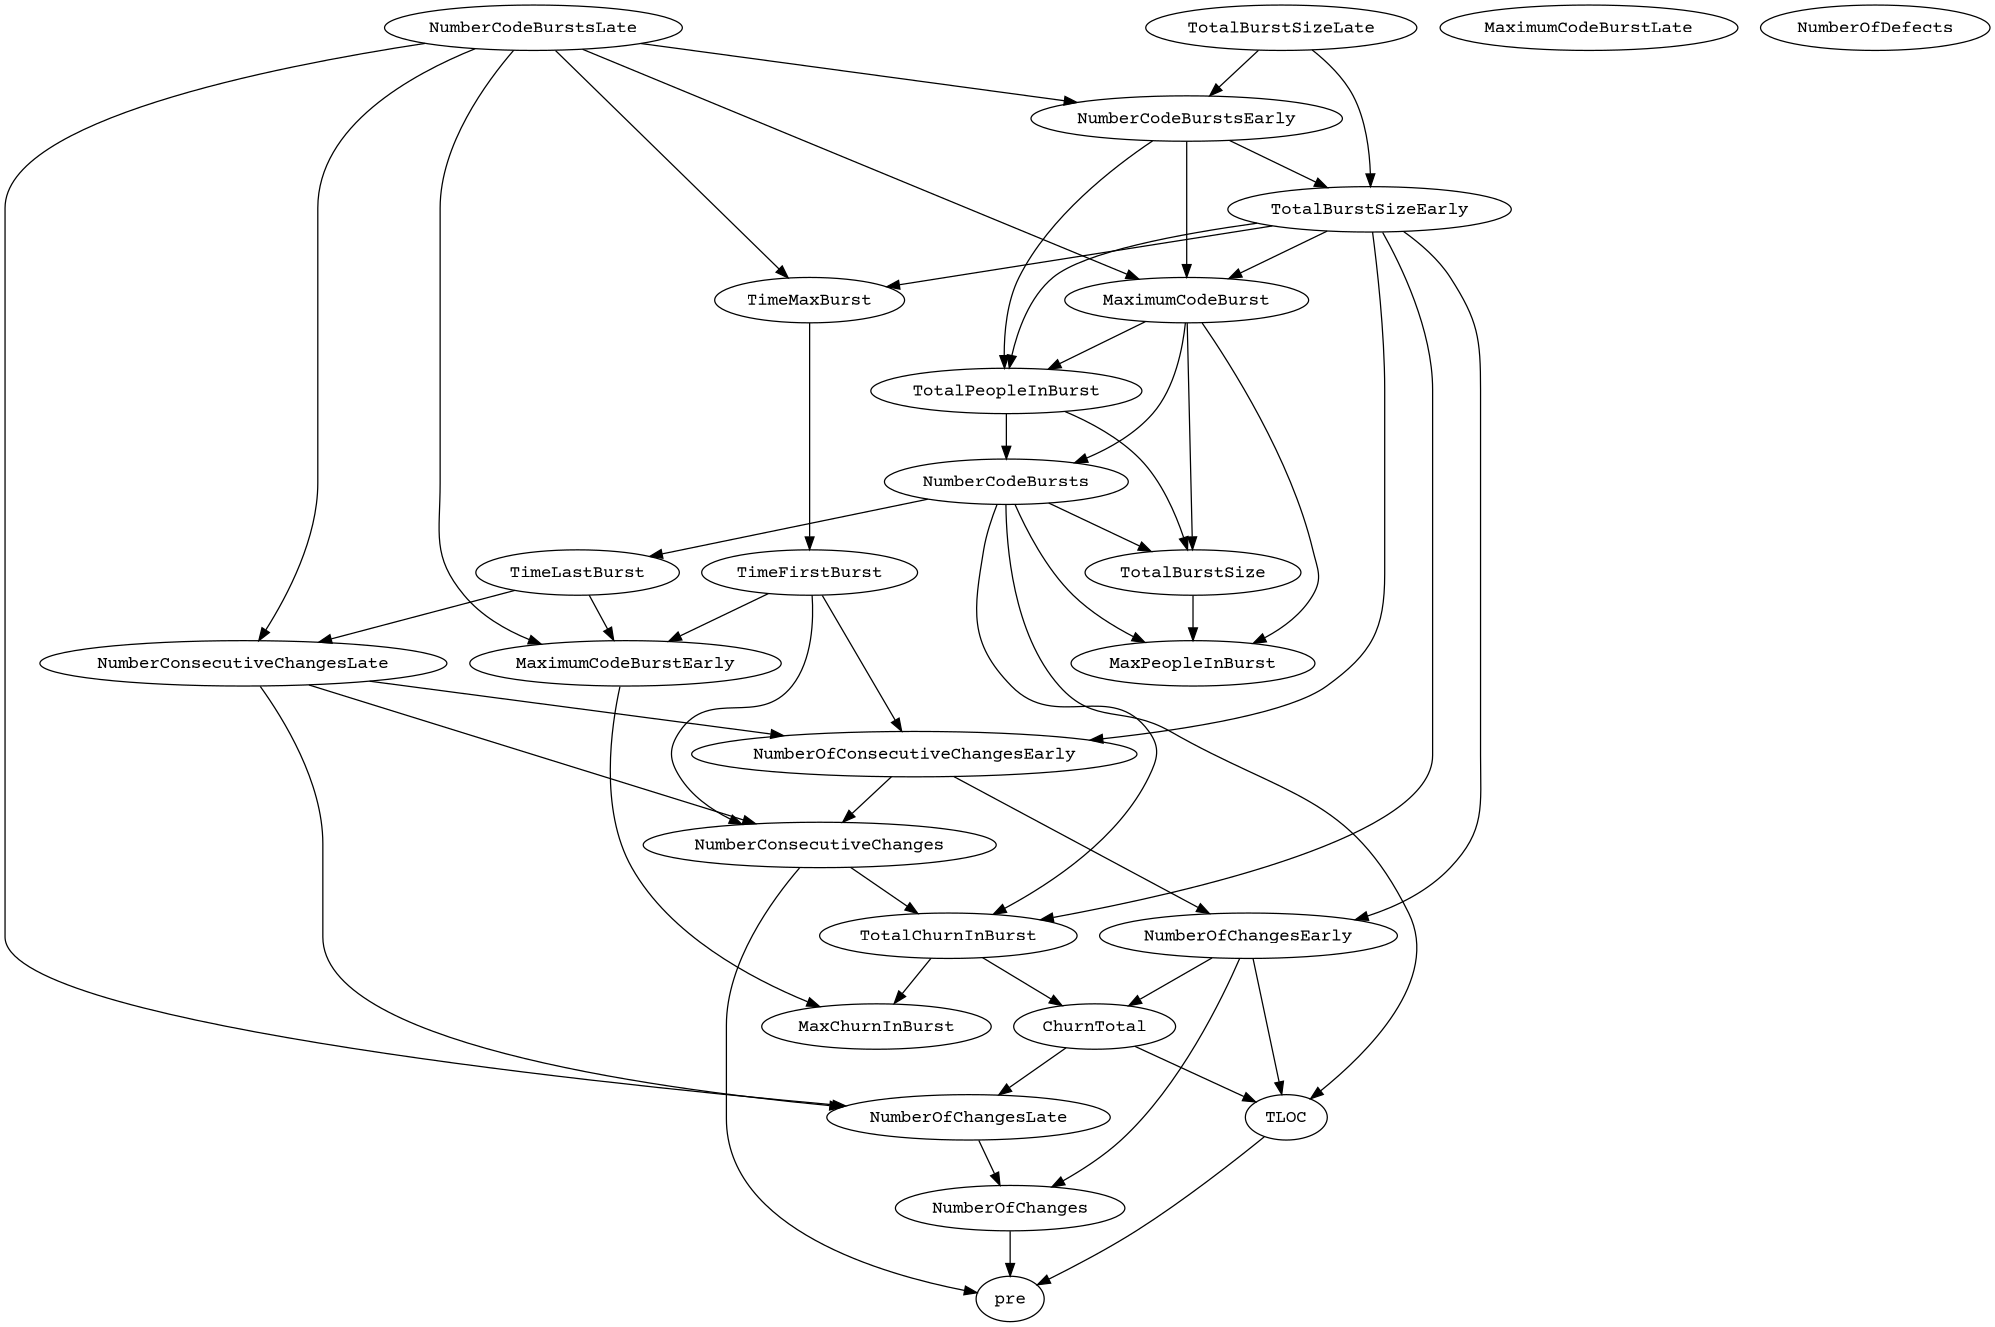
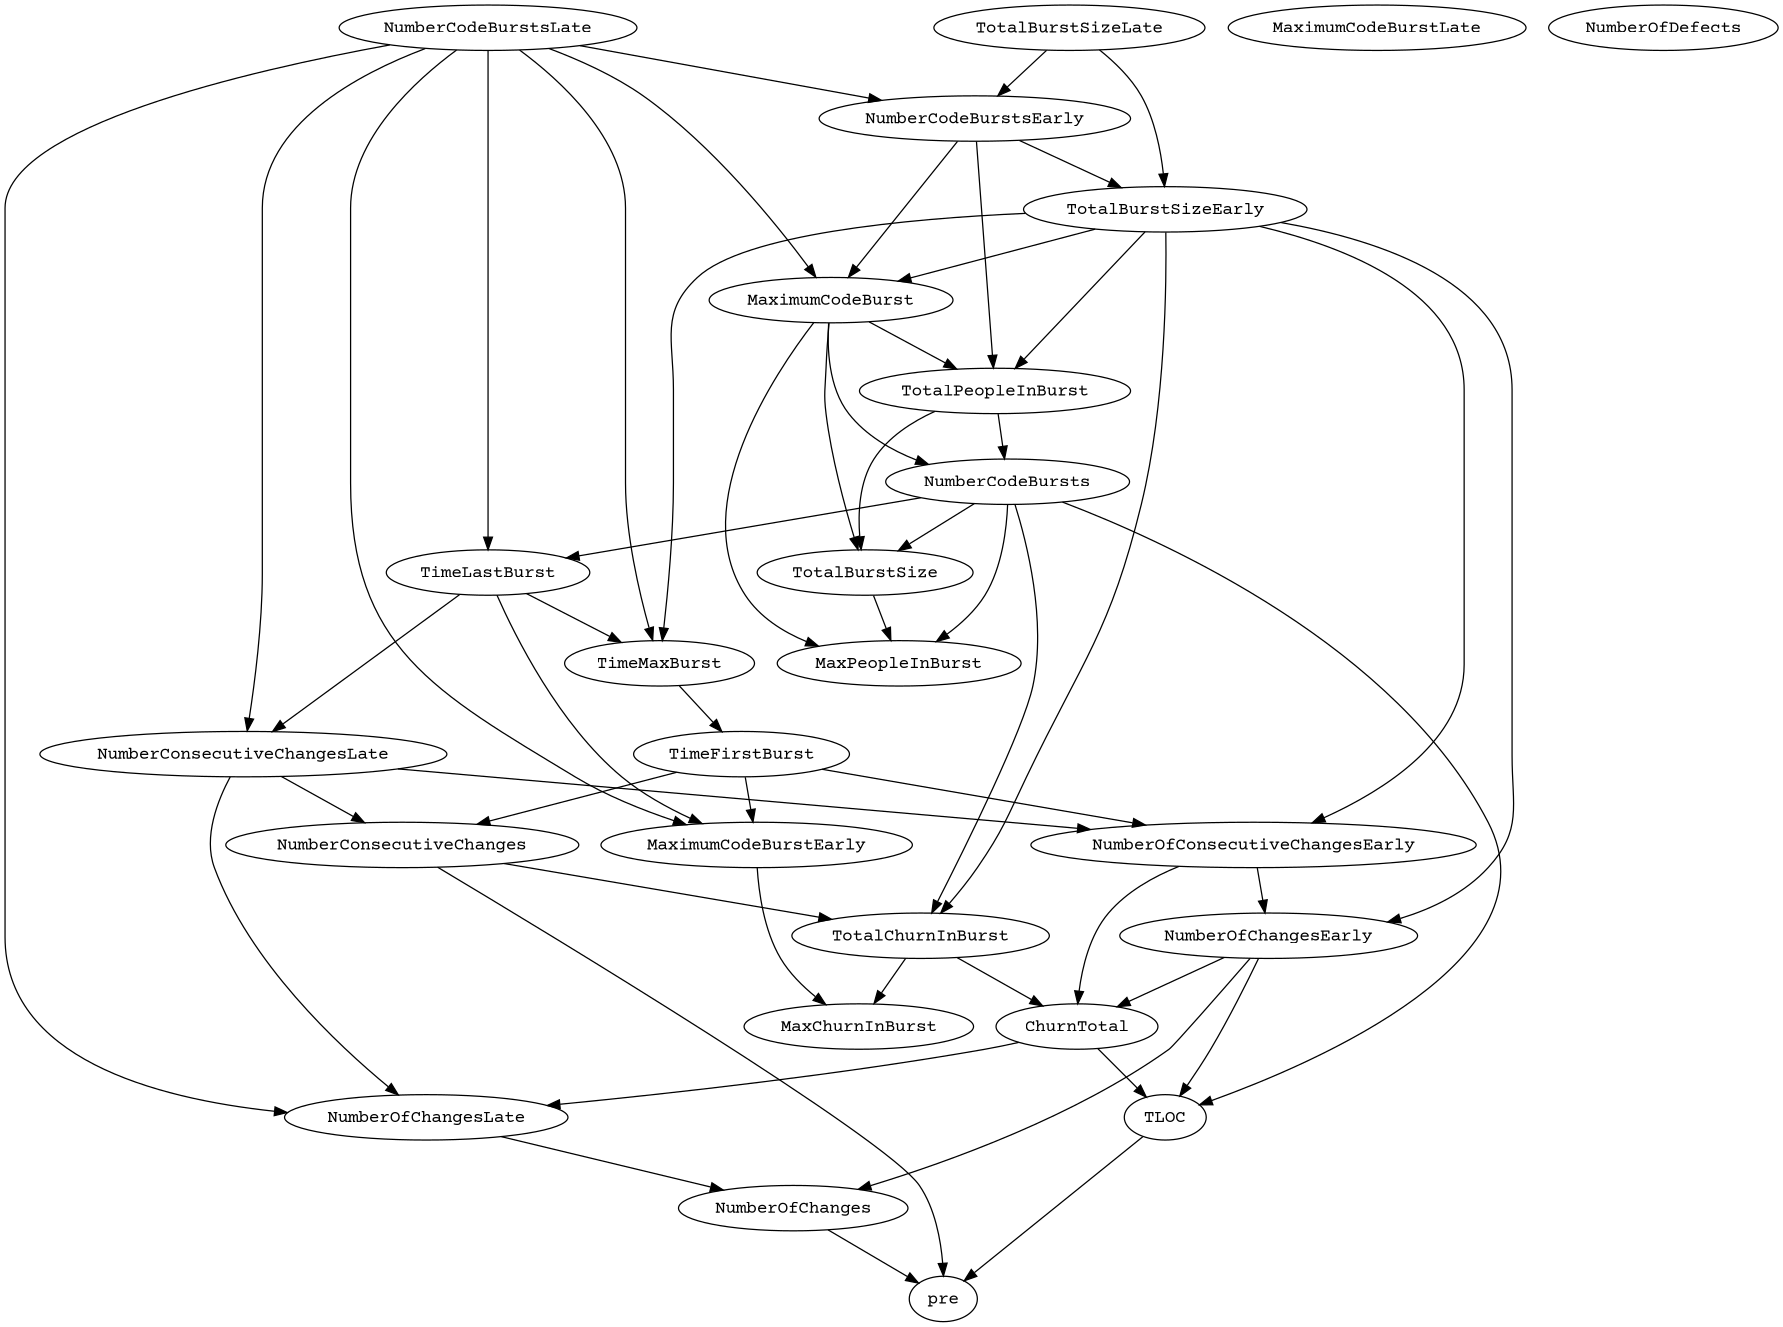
none -> (488, 294)
none -> (568, 615)
(872, 795) -> (1109, 913)
